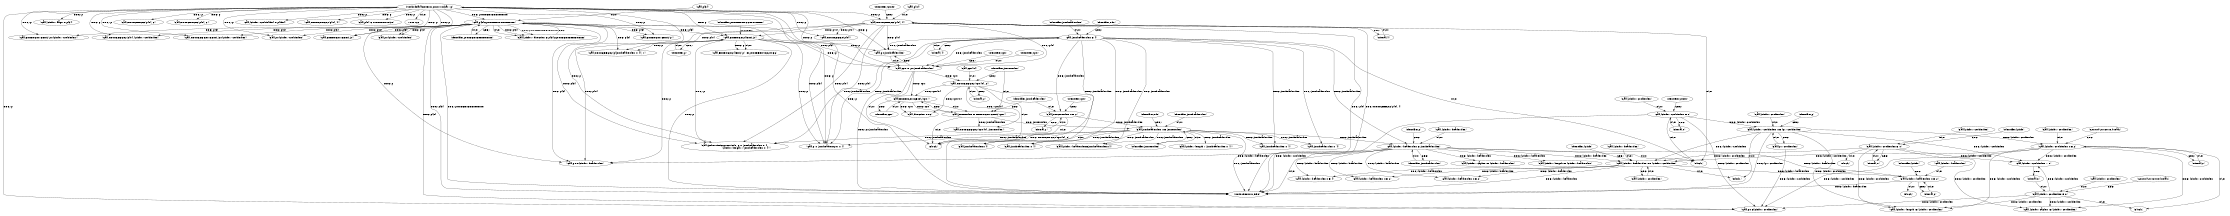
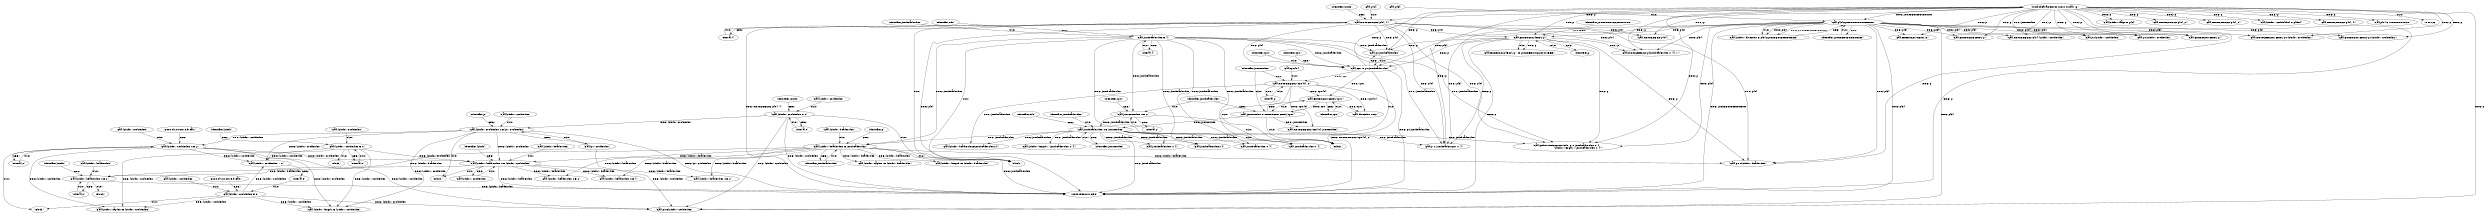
none -> (1782, 11)
(96, 22) -> (2025, 22)
none -> (1970, 38)
(745, 53) -> (1519, 53)
(1146, 83) -> (1108, 95)
(992, 122) -> (1297, 122)
(1293, 171) -> (1017, 171)
